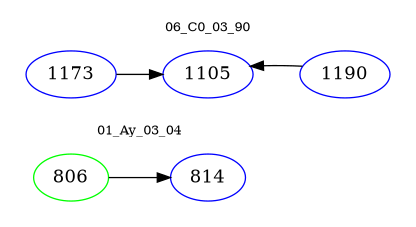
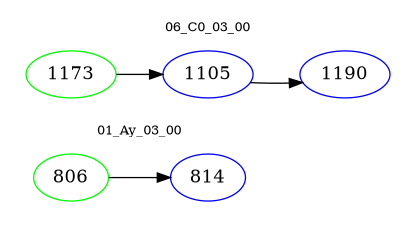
(208, 28) -> (208, 28)
(283, 66) -> (270, 83)
(71, 74) -> (71, 74)
(140, 131) -> (140, 131)
